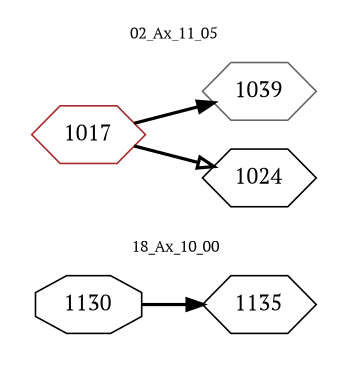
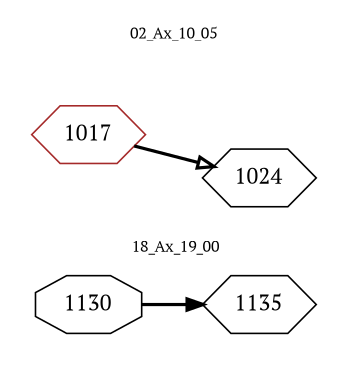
(174, 34) -> (174, 34)
(259, 91) -> none
(176, 248) -> (176, 248)
